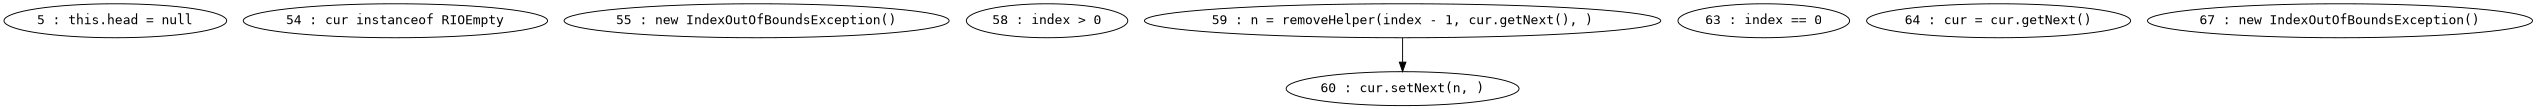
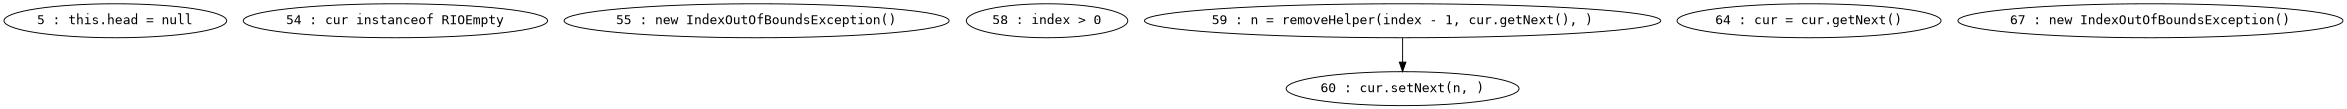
(1764, 21) -> none
